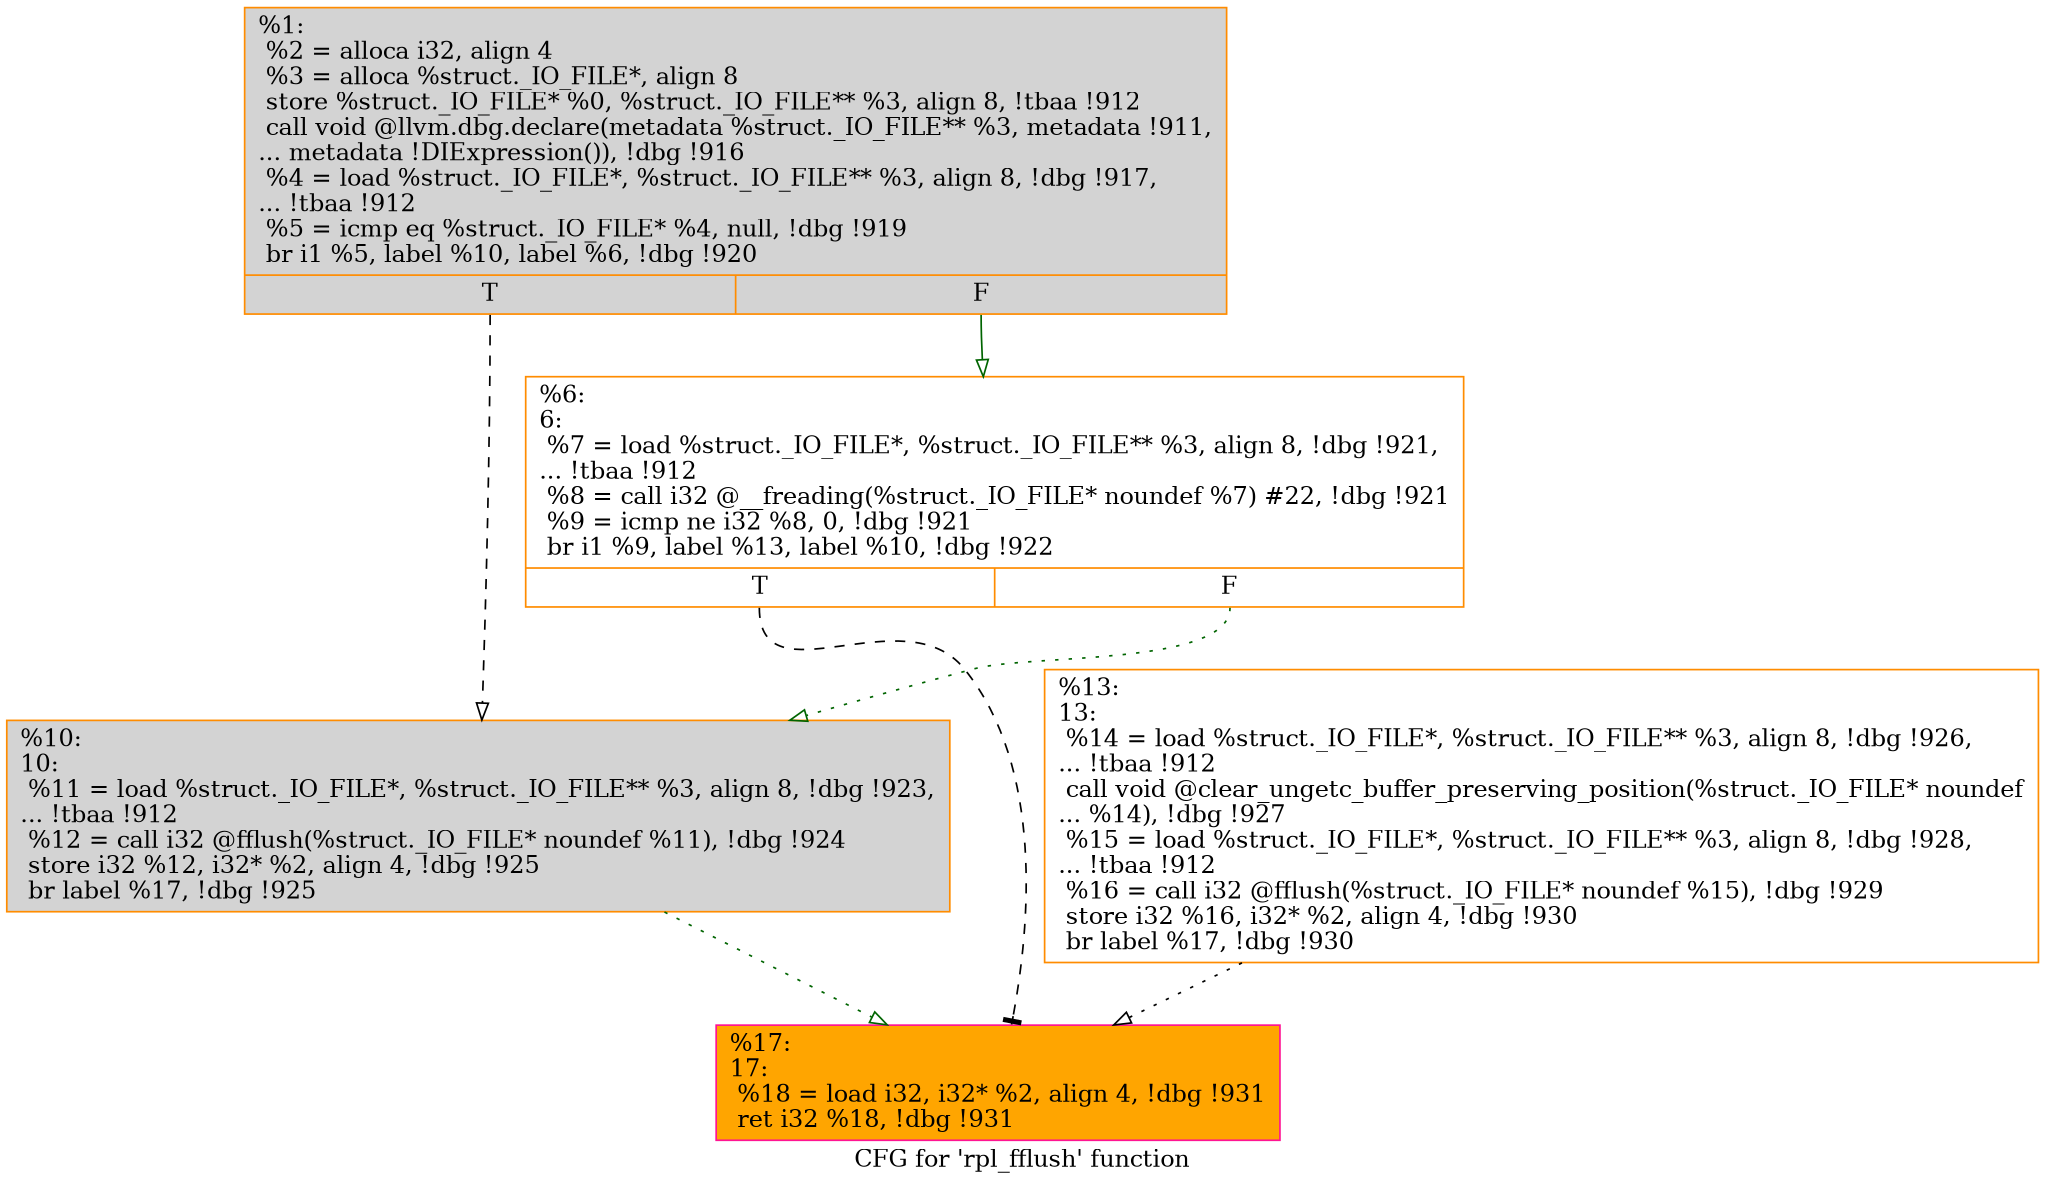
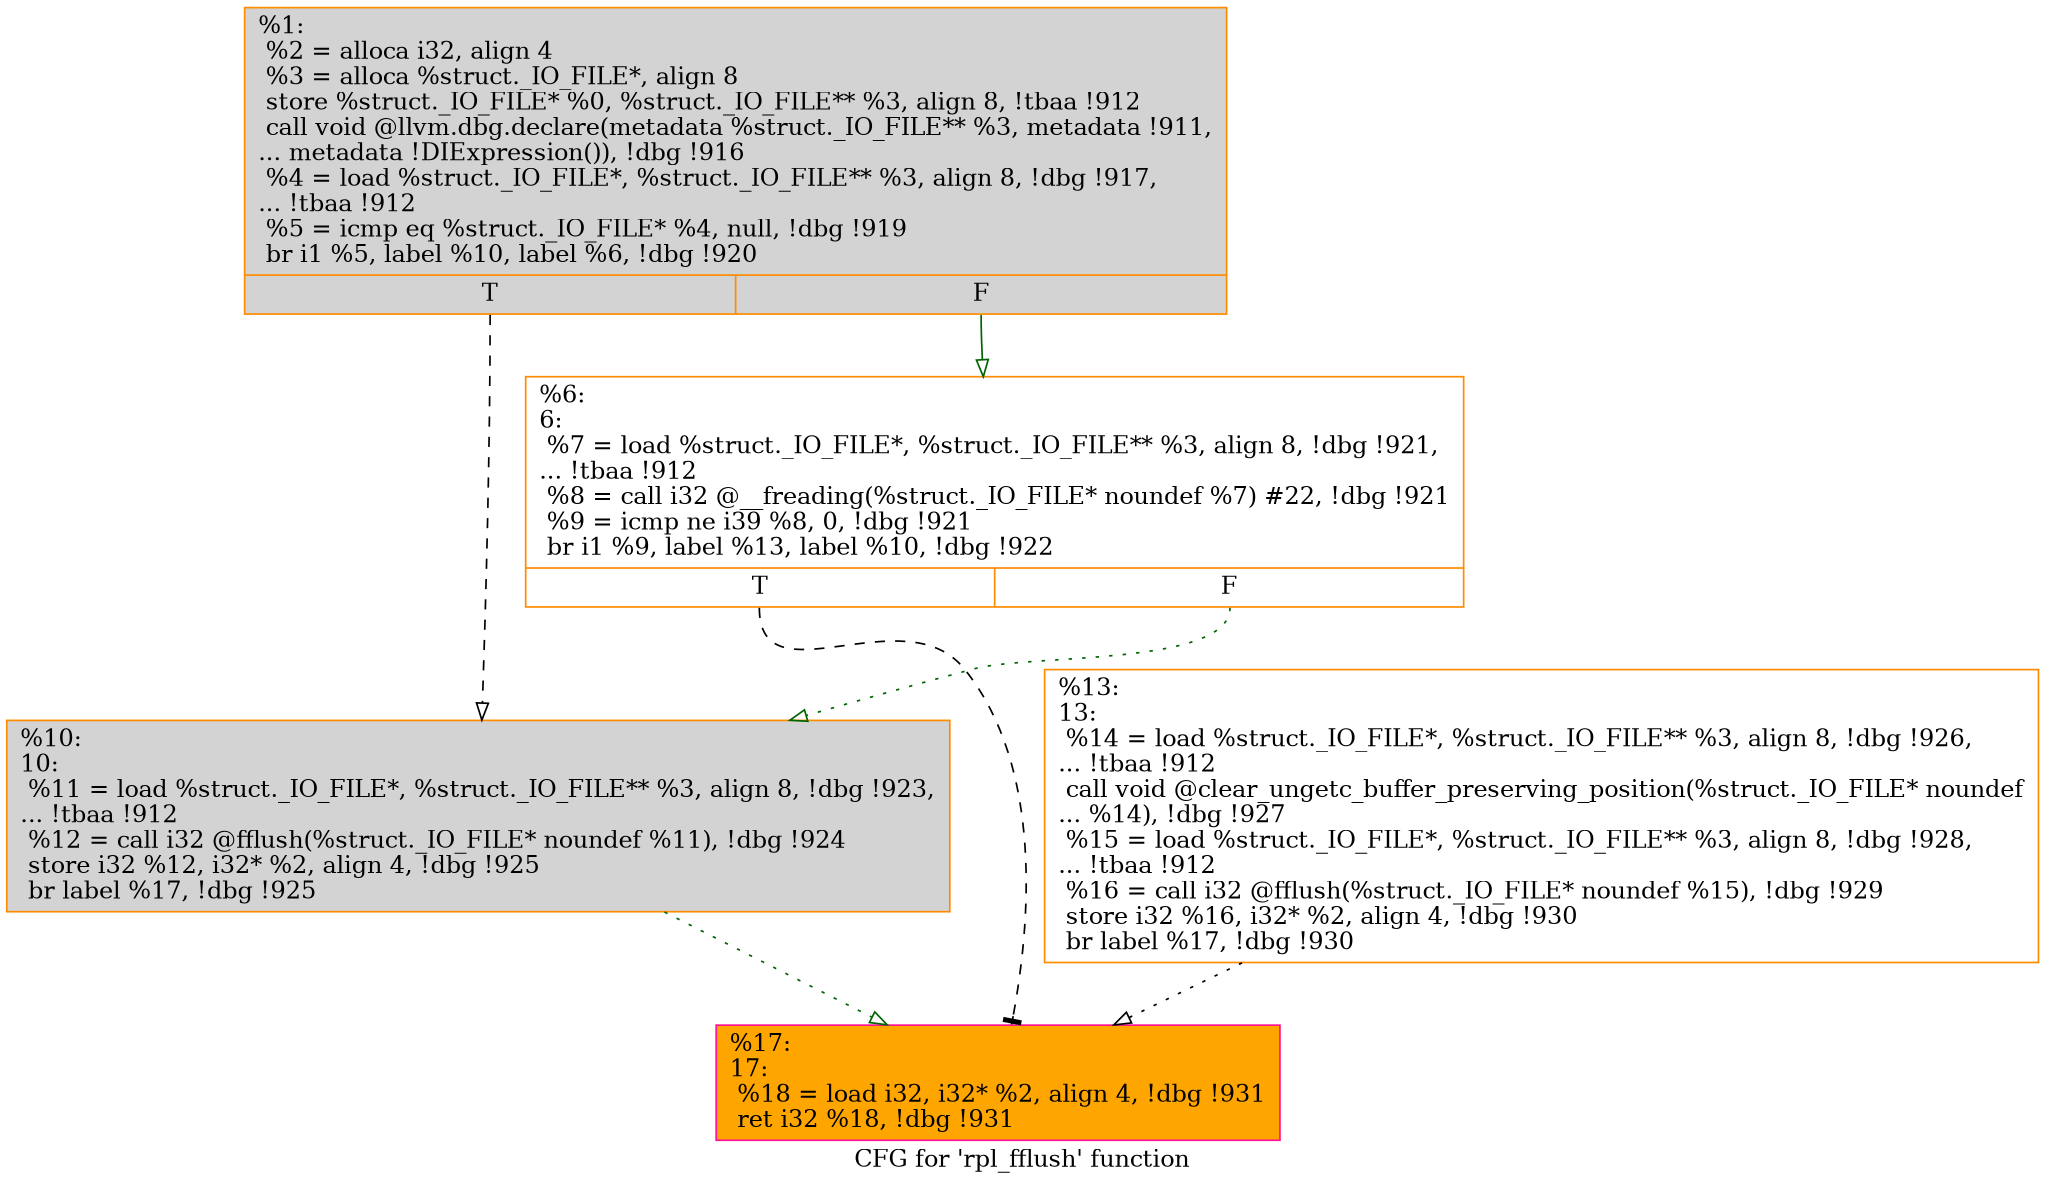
(756, 522) -> (756, 522)
